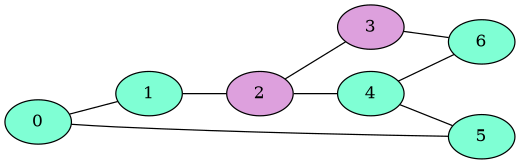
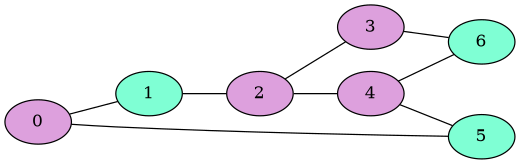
(371, 94) -> (371, 94)
(38, 122) -> (38, 122)
